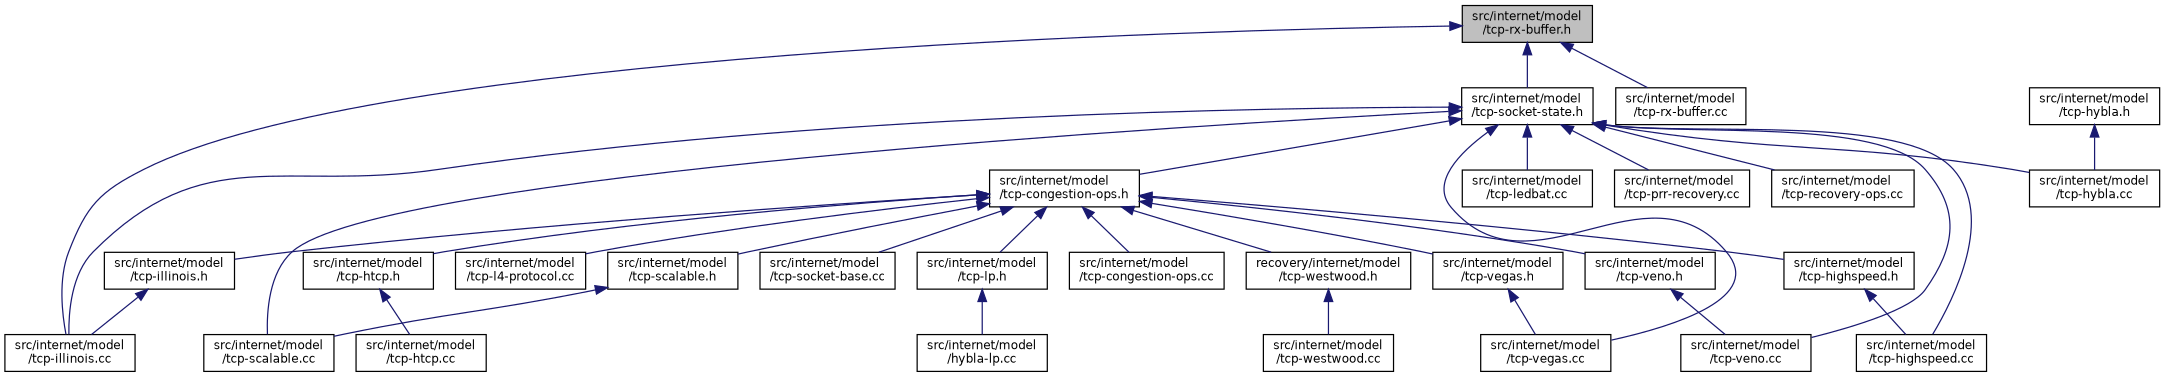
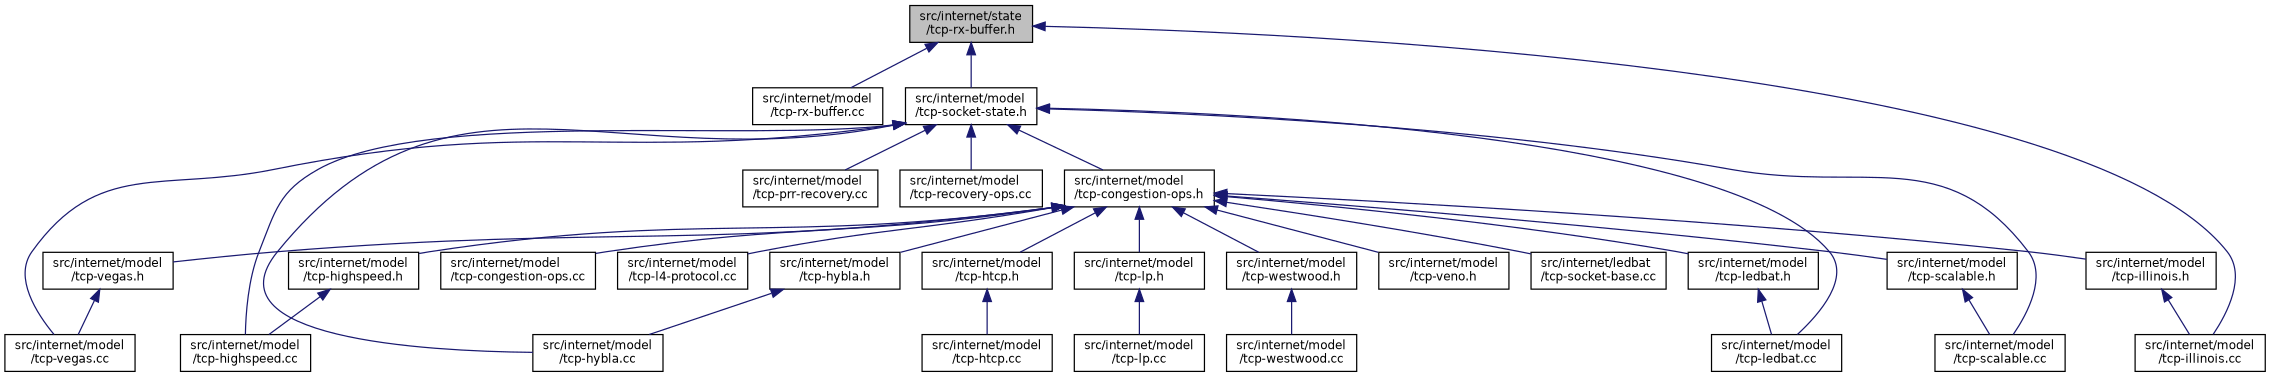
(1527, 24) -> (971, 24)
(716, 138) -> none
none -> (981, 231)
(828, 271) -> (1599, 271)
(1328, 271) -> (1292, 271)
none -> (1753, 271)
(982, 353) -> (1139, 353)
(1746, 353) -> none
